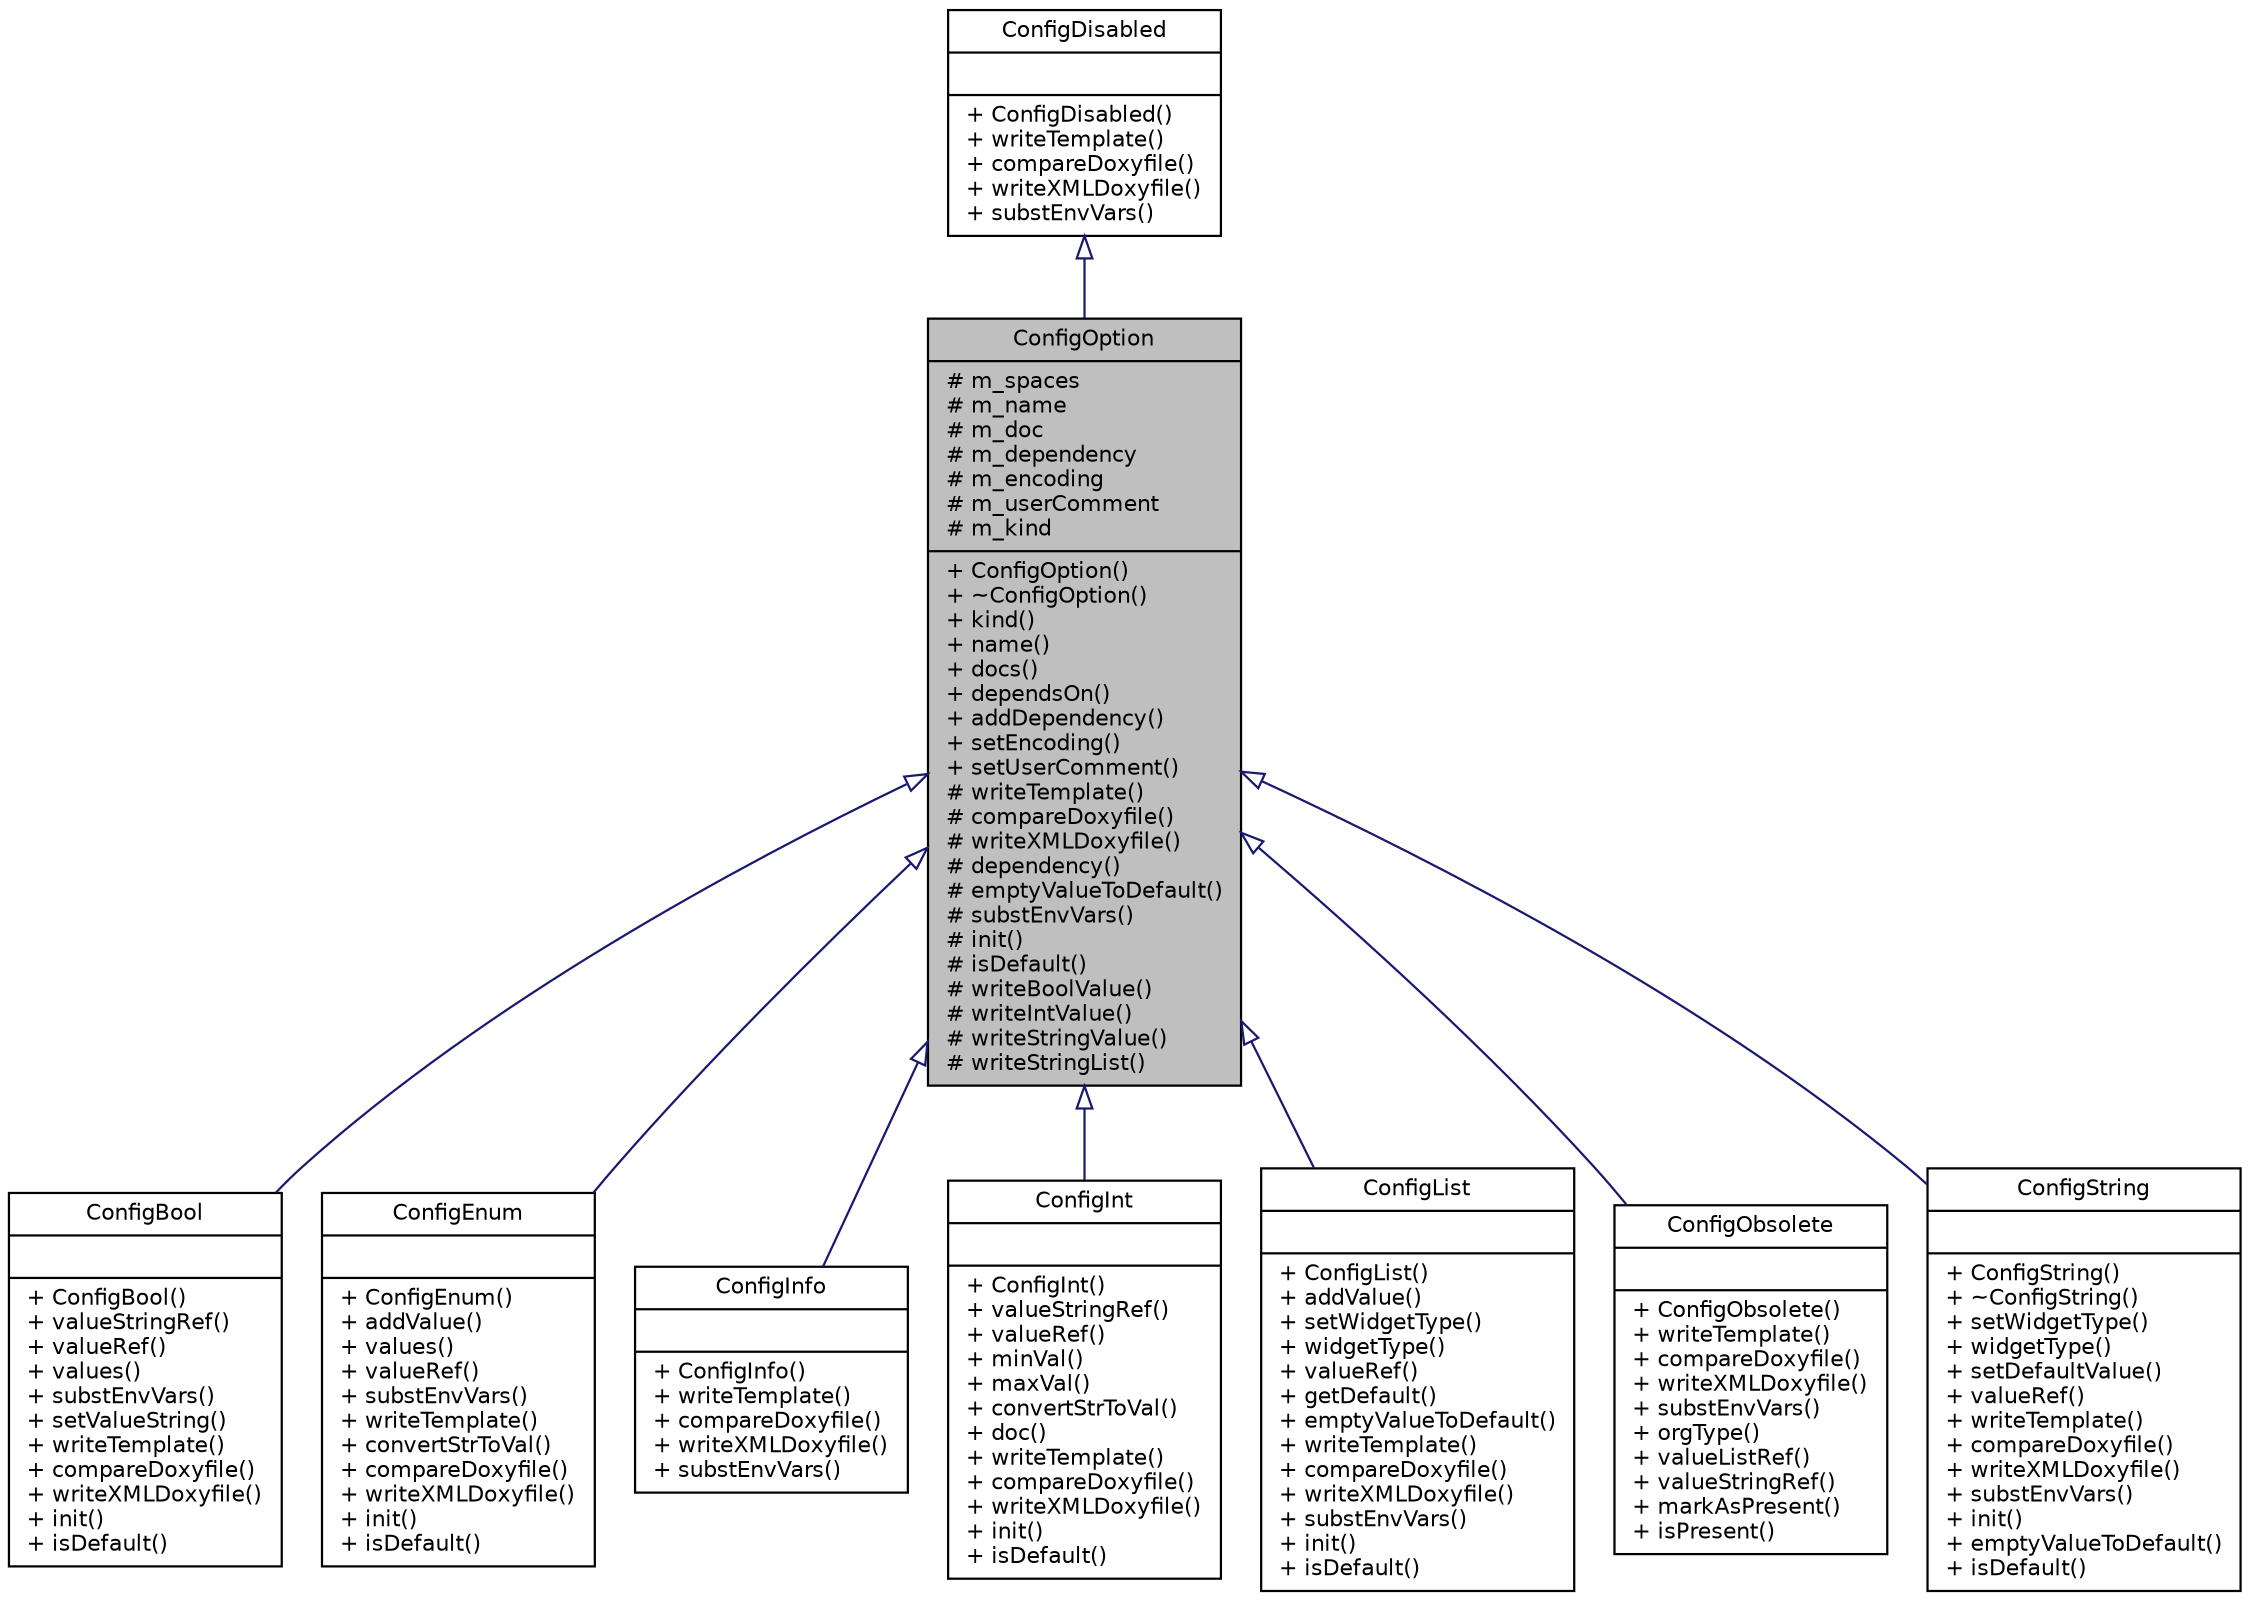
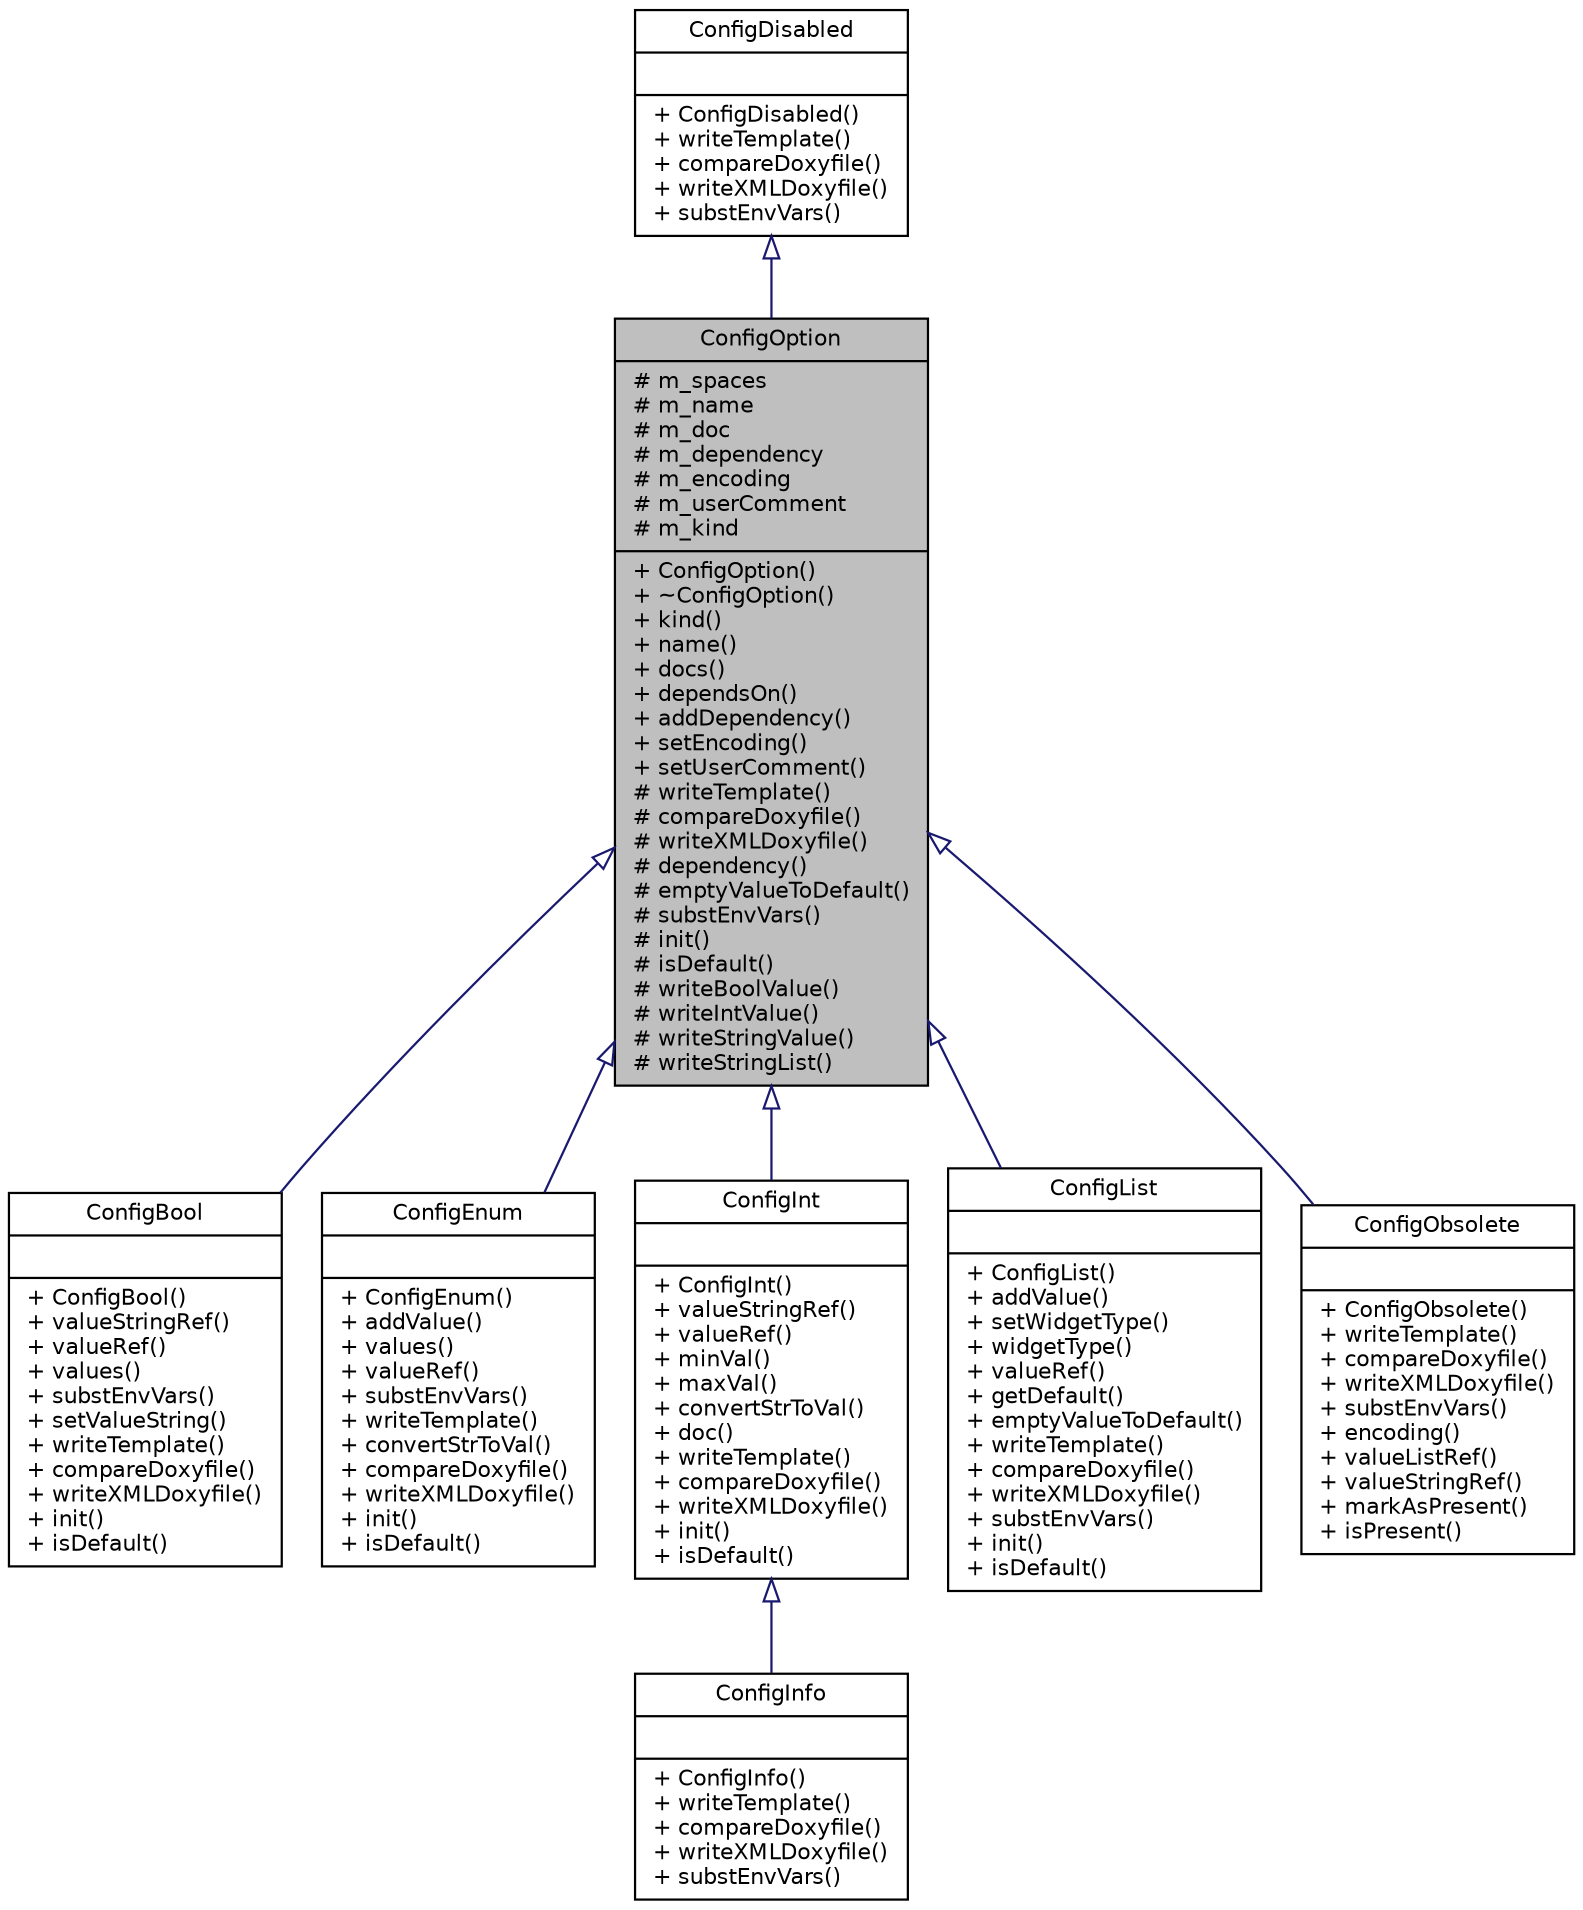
(870, 1165) -> (771, 1637)
(2084, 1380) -> none
(1697, 1433) -> (1391, 1433)
